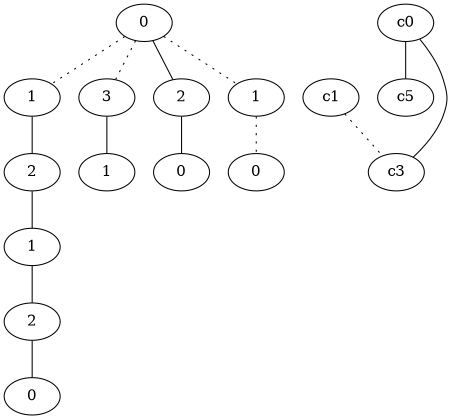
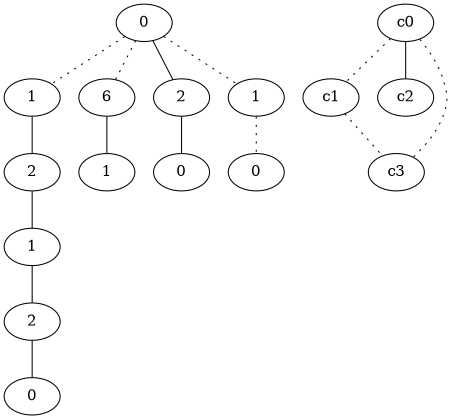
none -> (368, 60)
(107, 98) -> (107, 98)
(406, 98) -> (406, 98)
(447, 100) -> (447, 100)
